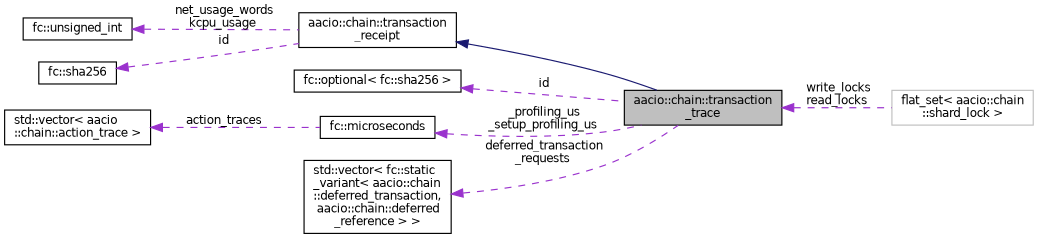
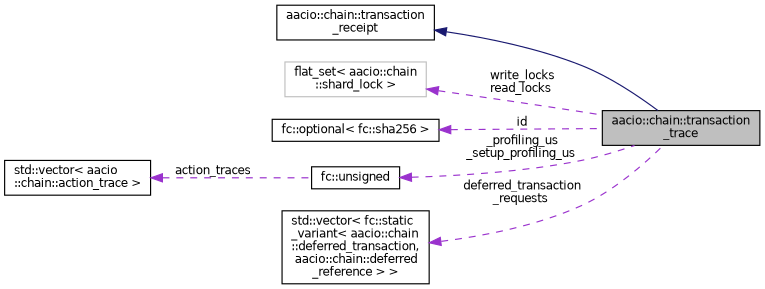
(78, 29) -> none
(78, 73) -> none
(843, 108) -> (520, 103)
(378, 127) -> (356, 178)
